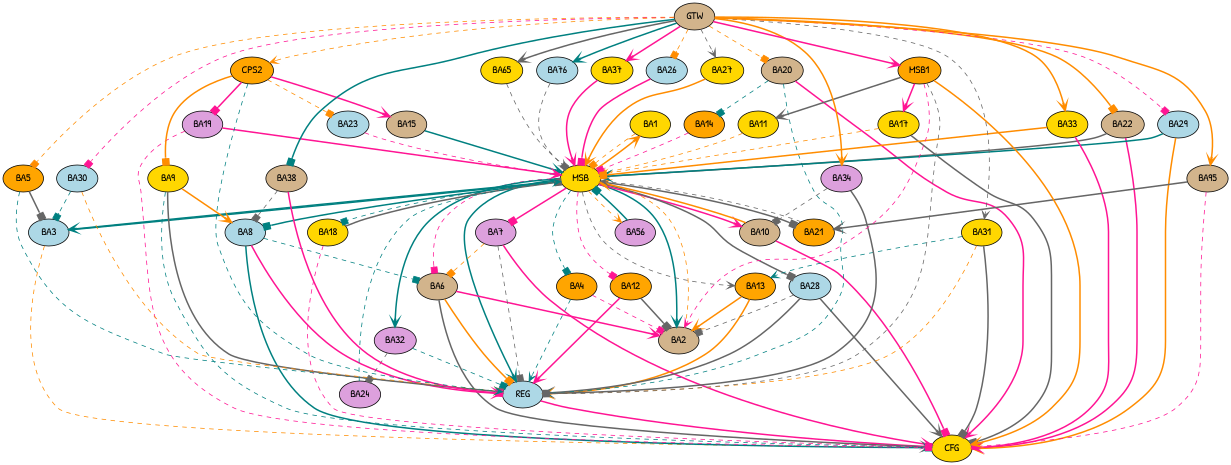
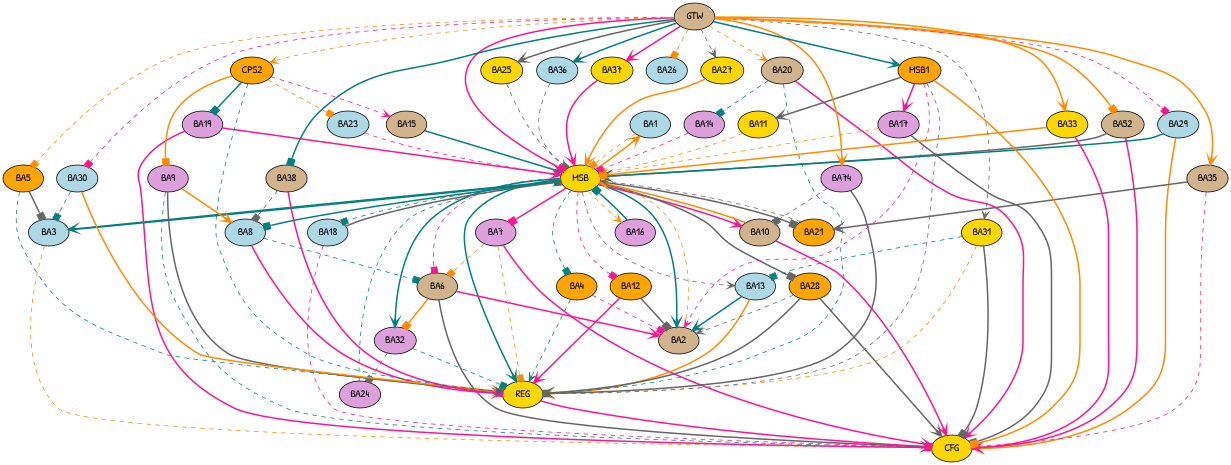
(735, 41) -> (735, 41)
(803, 42) -> (803, 42)
(502, 70) -> (502, 70)
(557, 70) -> (557, 70)
(327, 94) -> (327, 94)
(230, 95) -> (230, 95)
(603, 107) -> (496, 44)
(650, 124) -> (650, 124)
(704, 124) -> (704, 124)
(898, 124) -> (898, 124)
(1123, 124) -> (1123, 124)
(676, 155) -> (676, 155)
(168, 178) -> (168, 178)
(842, 178) -> (842, 178)
(1208, 178) -> (1208, 178)
(328, 232) -> (328, 232)
(635, 232) -> (635, 232)
(865, 254) -> (865, 254)
(1077, 262) -> (1077, 262)
(755, 286) -> (755, 286)
(810, 286) -> (810, 286)
(509, 310) -> (509, 310)
(720, 311) -> (720, 311)
(749, 314) -> (749, 314)
(878, 317) -> (878, 317)
(473, 340) -> (419, 310)
(197, 353) -> (197, 353)
(523, 394) -> (523, 394)
(385, 429) -> (411, 431)
(527, 437) -> none
